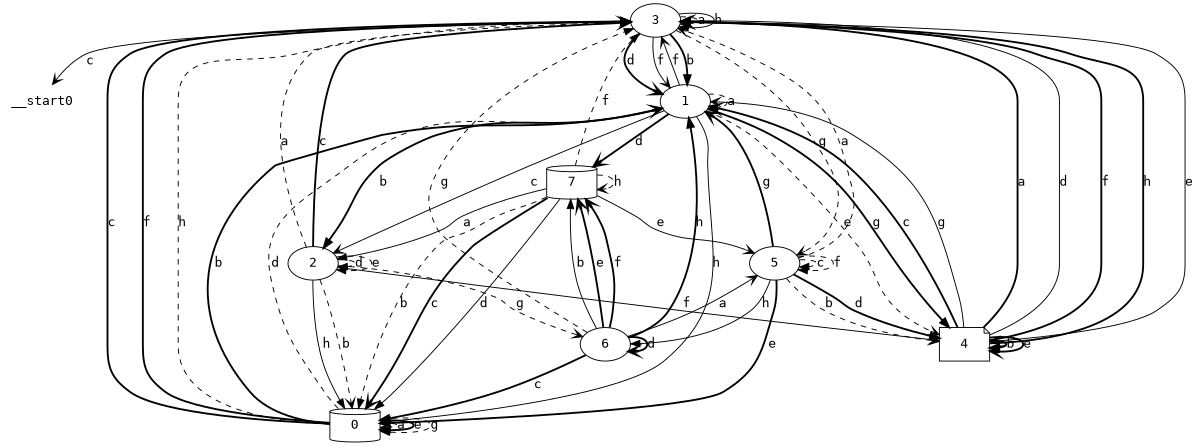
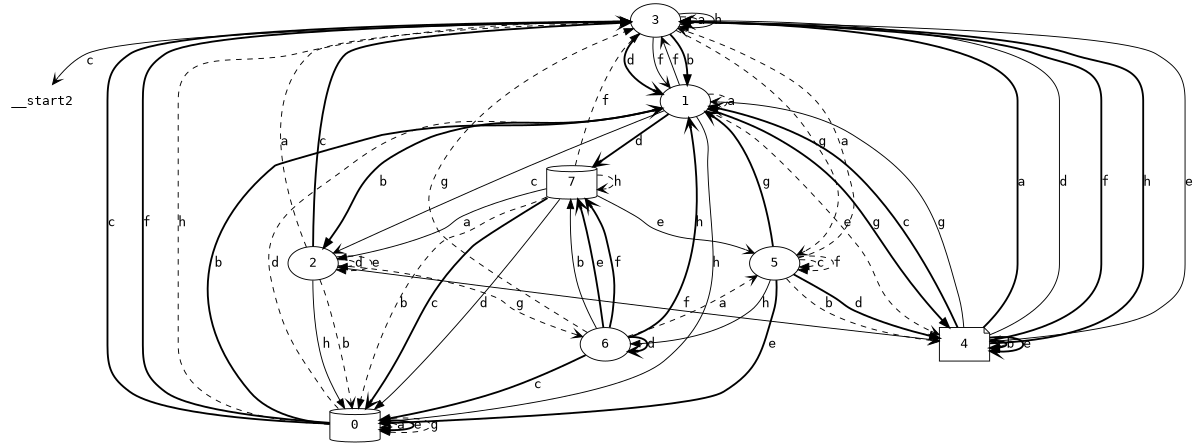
(42, 101) -> (42, 101)
(693, 246) -> (693, 246)
(681, 317) -> (681, 317)
